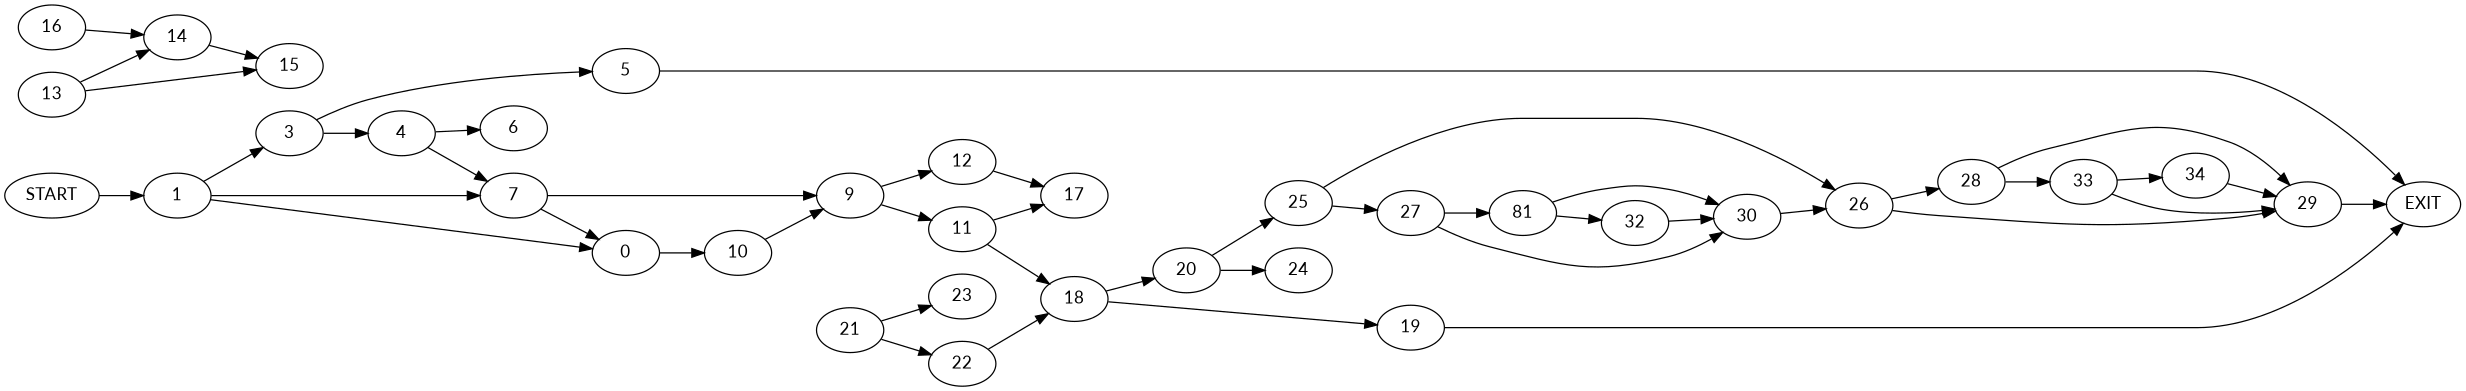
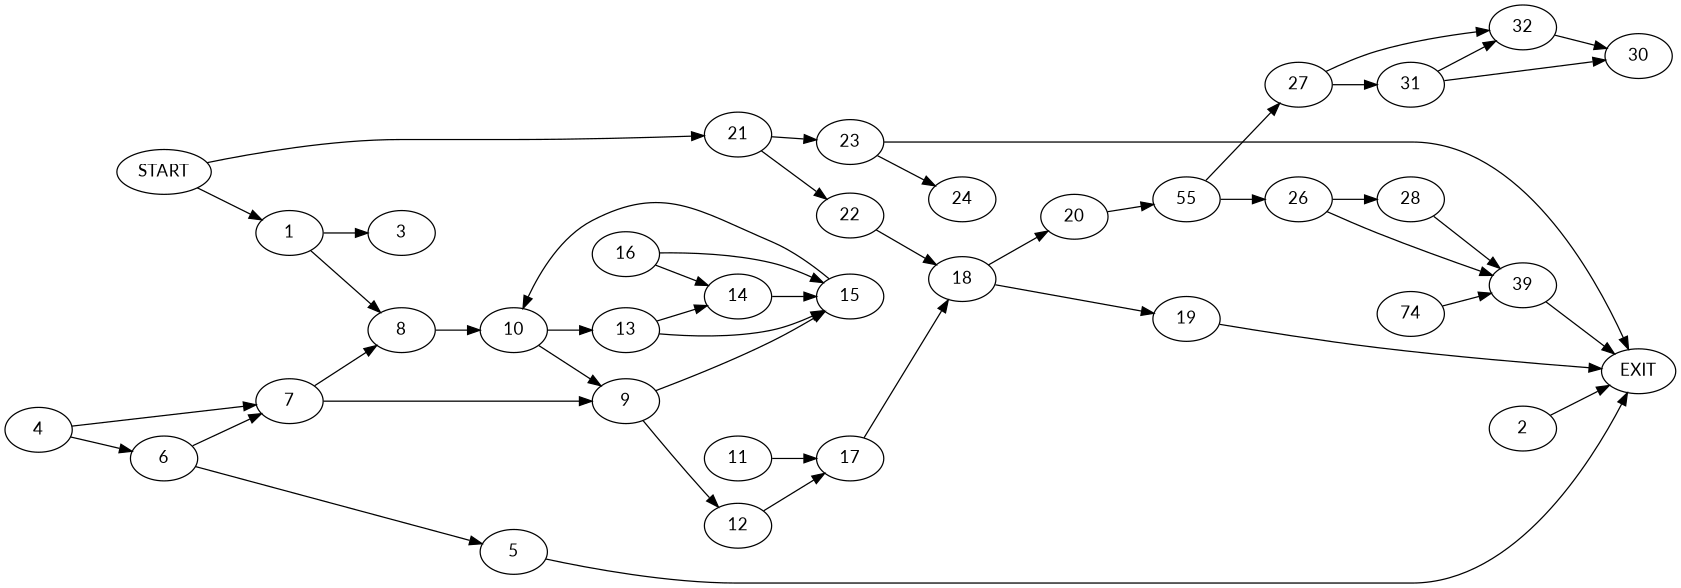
(446, 84) -> (333, 503)
(340, 133) -> none
none -> (449, 140)
none -> (1300, 142)
(2196, 176) -> (1411, 314)
(2084, 182) -> none
(339, 196) -> (221, 432)
(1299, 203) -> (1187, 199)
none -> (668, 204)
(2308, 204) -> (1523, 285)
(900, 211) -> (737, 358)
(1797, 212) -> none
(1523, 213) -> (1411, 85)
(626, 253) -> (402, 330)
none -> (737, 257)
(1013, 261) -> (903, 374)
(1574, 265) -> (1399, 45)
(1236, 270) -> (901, 168)
none -> (564, 330)
none -> (1523, 429)
